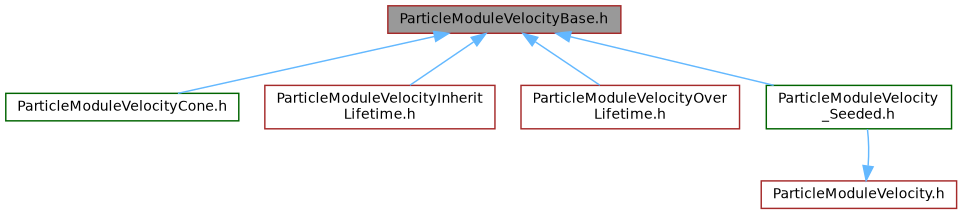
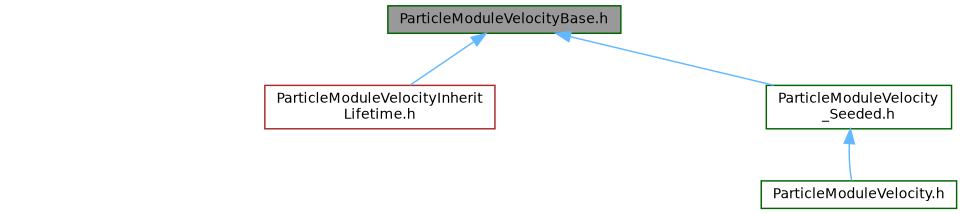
(504, 20) -> (504, 20)
(122, 107) -> none
(630, 107) -> none
(869, 147) -> (849, 162)
(859, 195) -> (859, 195)
